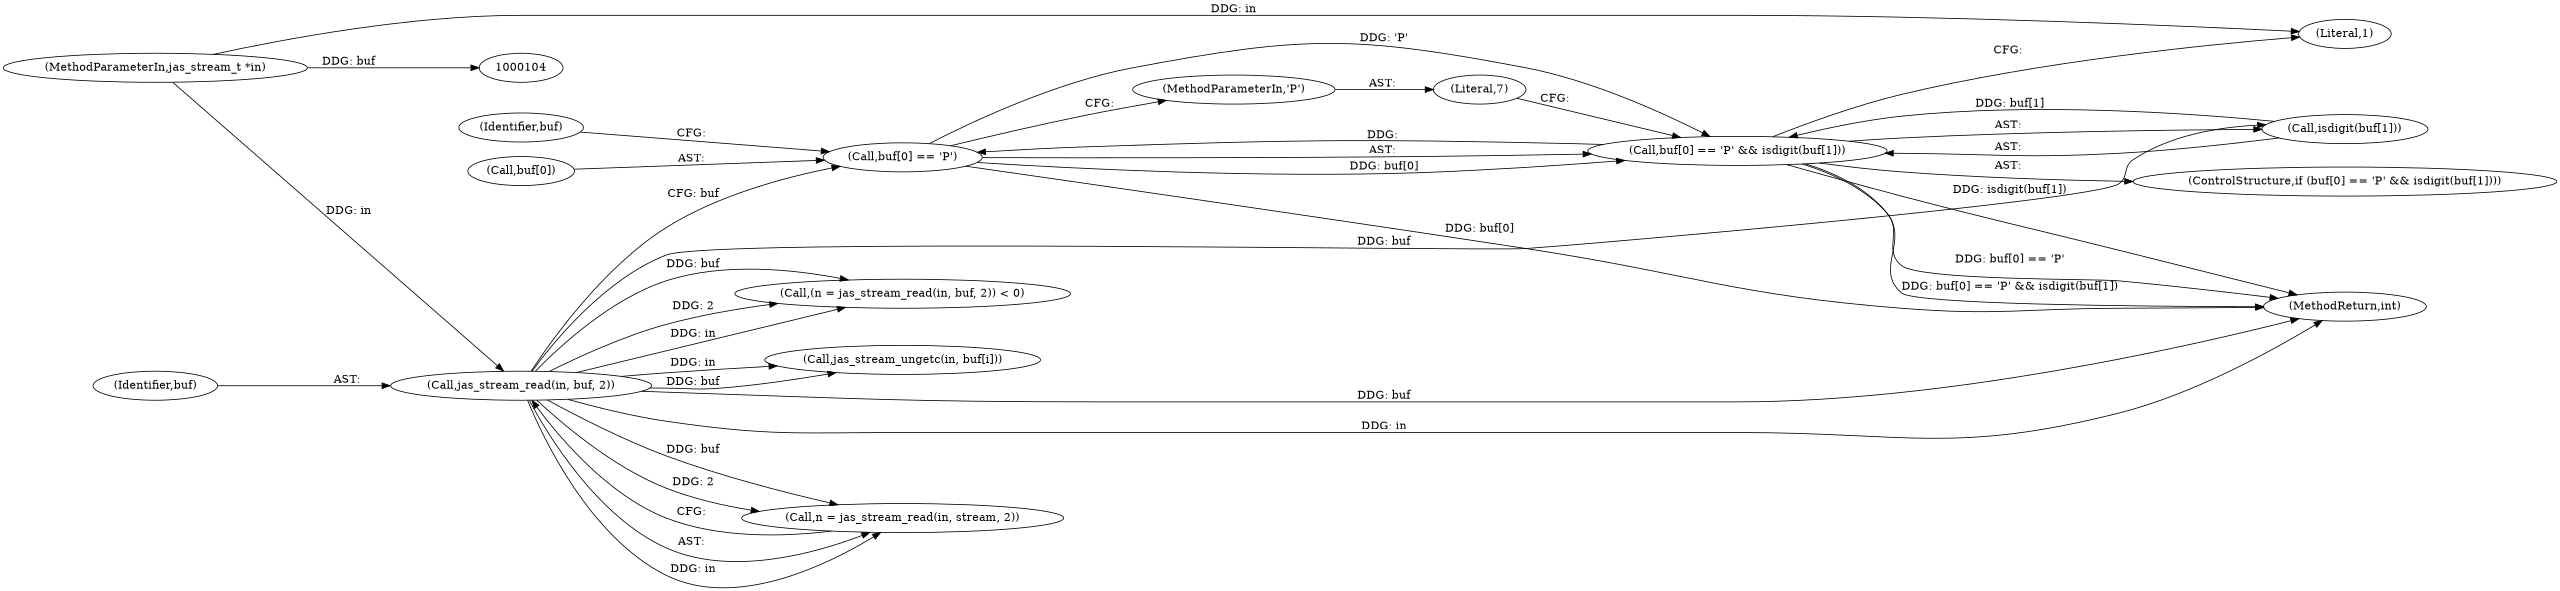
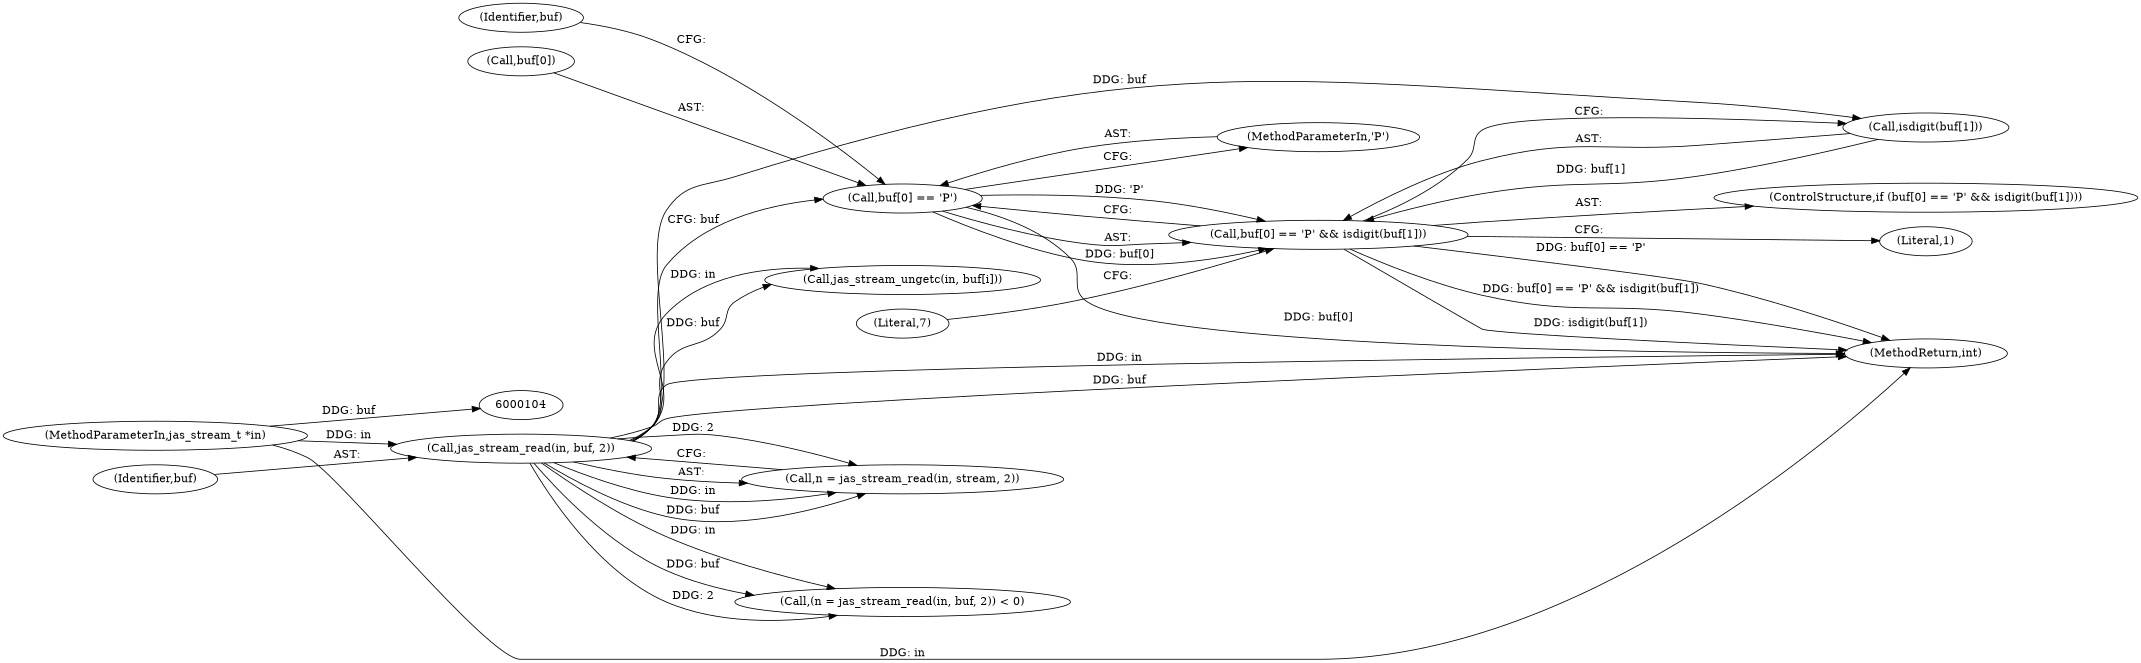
(1251, 15) -> (1086, 659)
(521, 68) -> (521, 405)
(1380, 90) -> (1081, 148)
(2010, 125) -> (1591, 112)
(1384, 135) -> (1120, 210)
